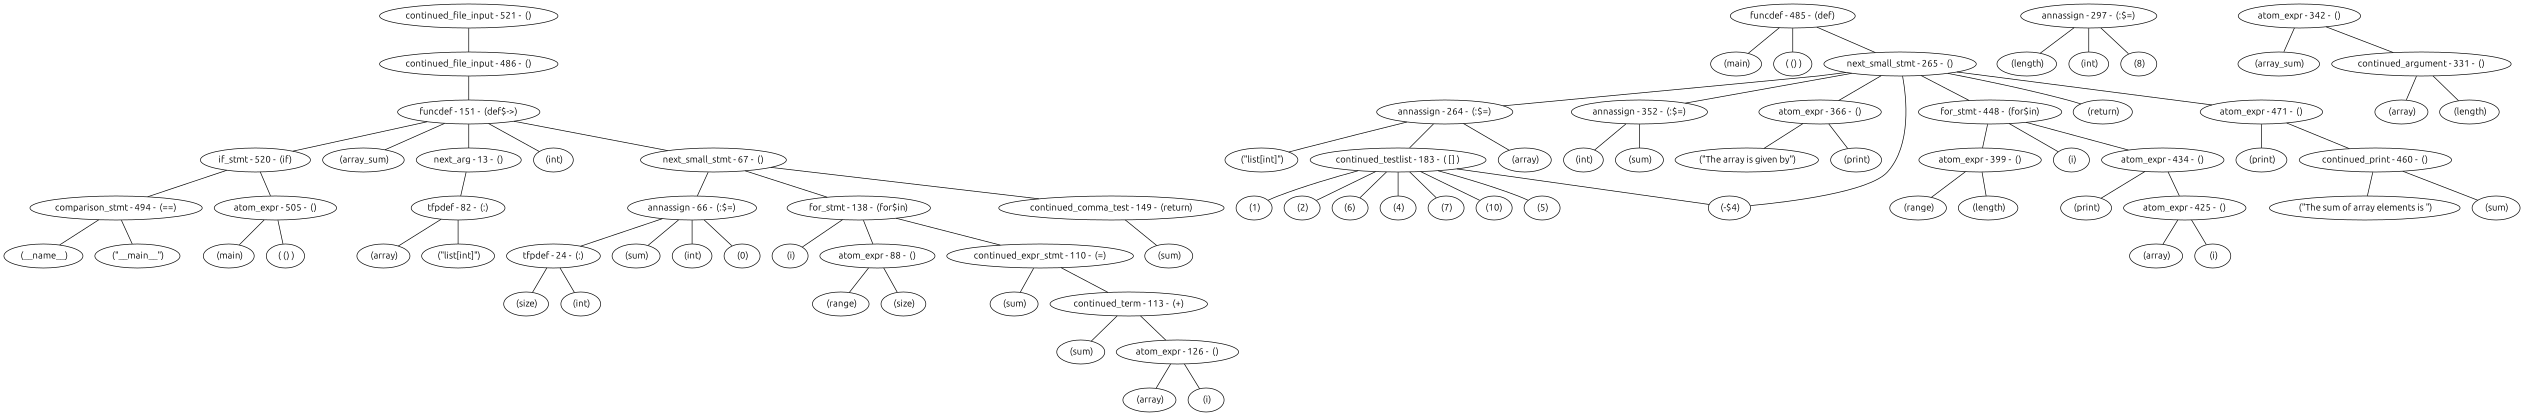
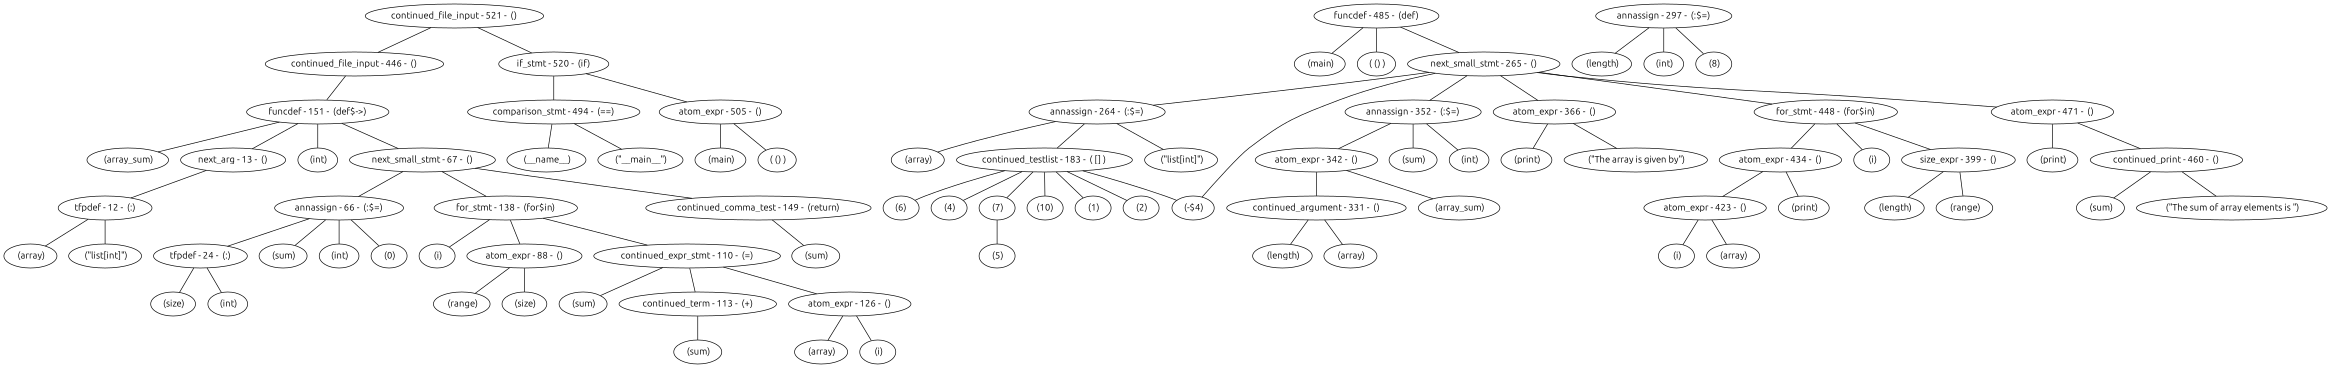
(469, 64) -> (354, 64)
(2103, 112) -> none
(360, 136) -> (505, 40)
none -> (1365, 136)
(1980, 160) -> (1958, 160)
(1484, 184) -> (997, 232)
(458, 208) -> (105, 208)
(2185, 208) -> (1705, 208)
(1153, 328) -> (770, 280)
